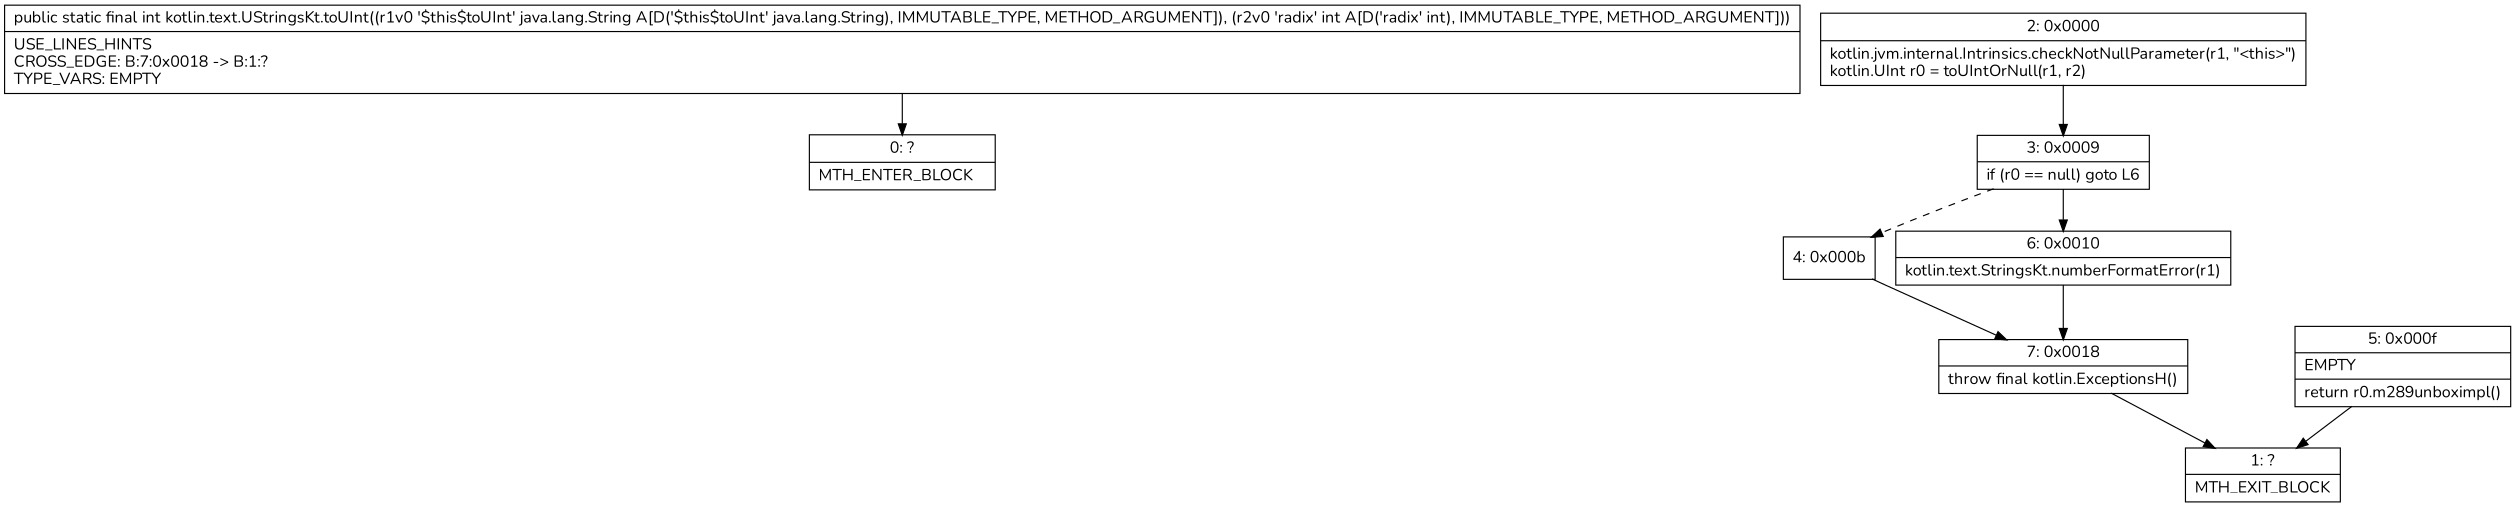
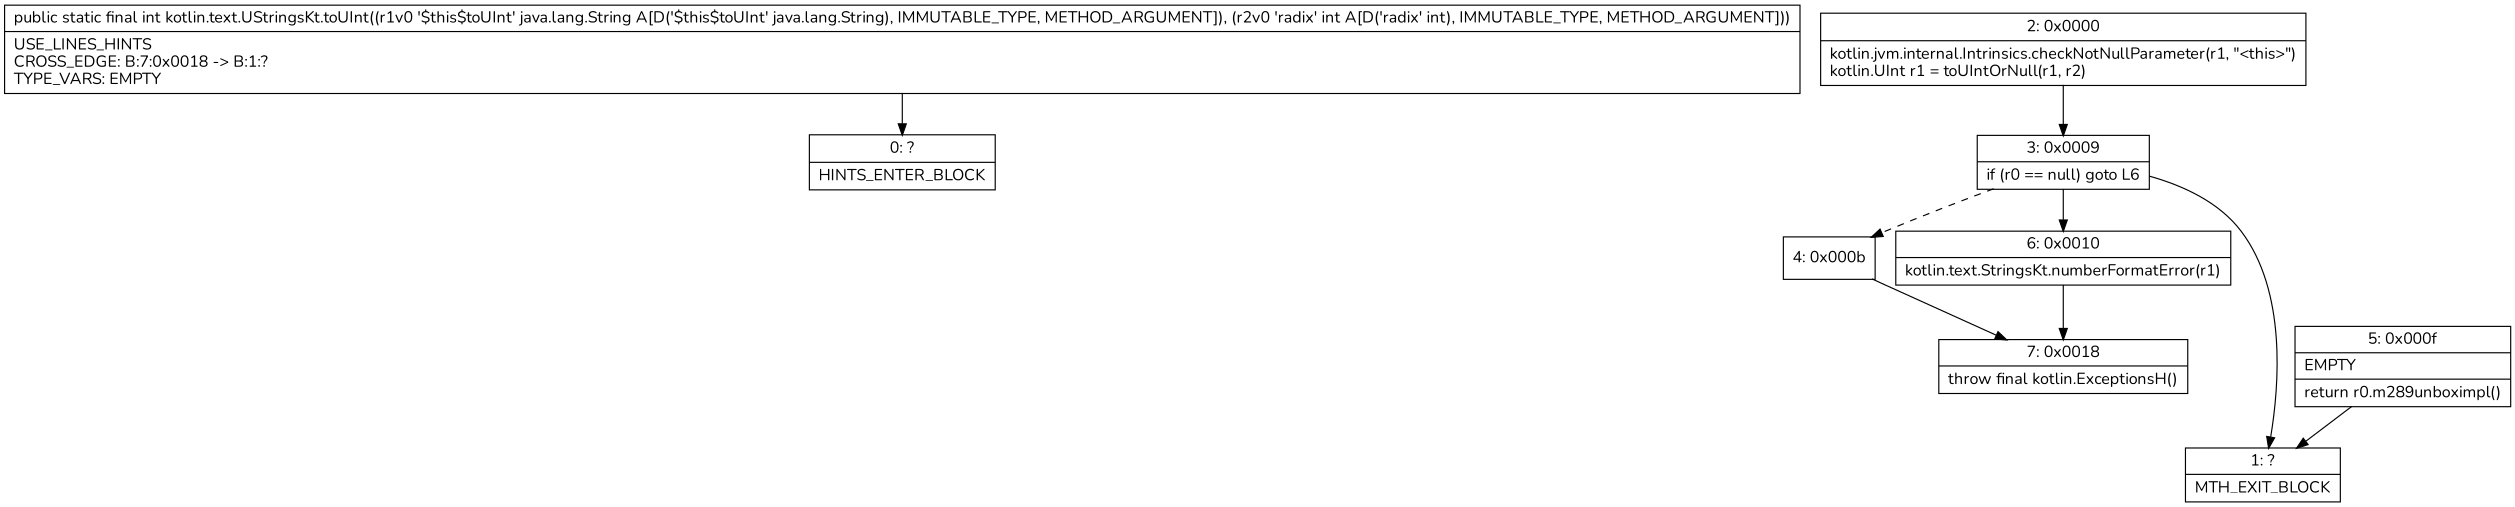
(1958, 71) -> (1958, 71)
(897, 176) -> (902, 176)
(2158, 418) -> (2265, 278)
